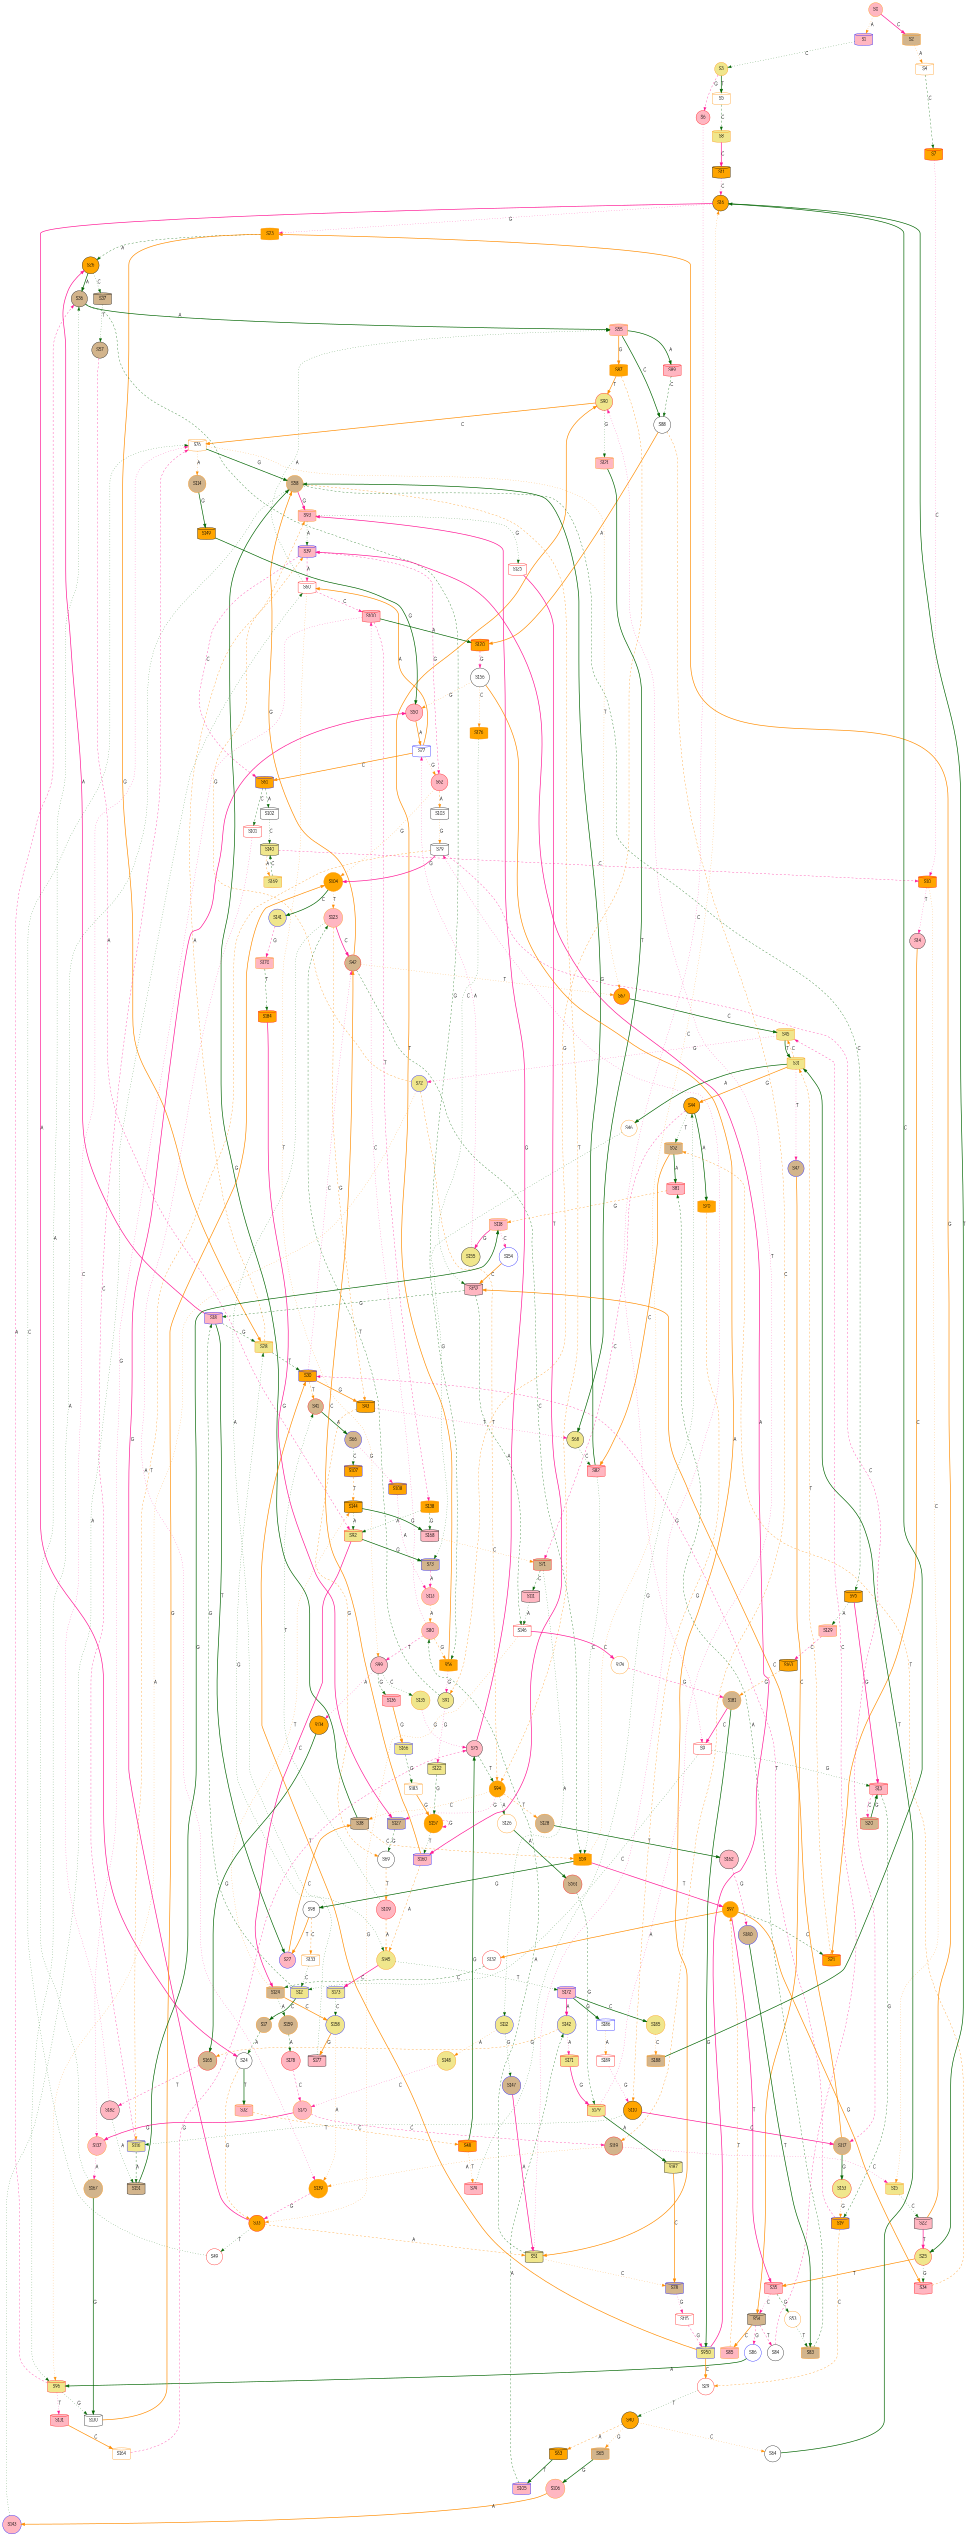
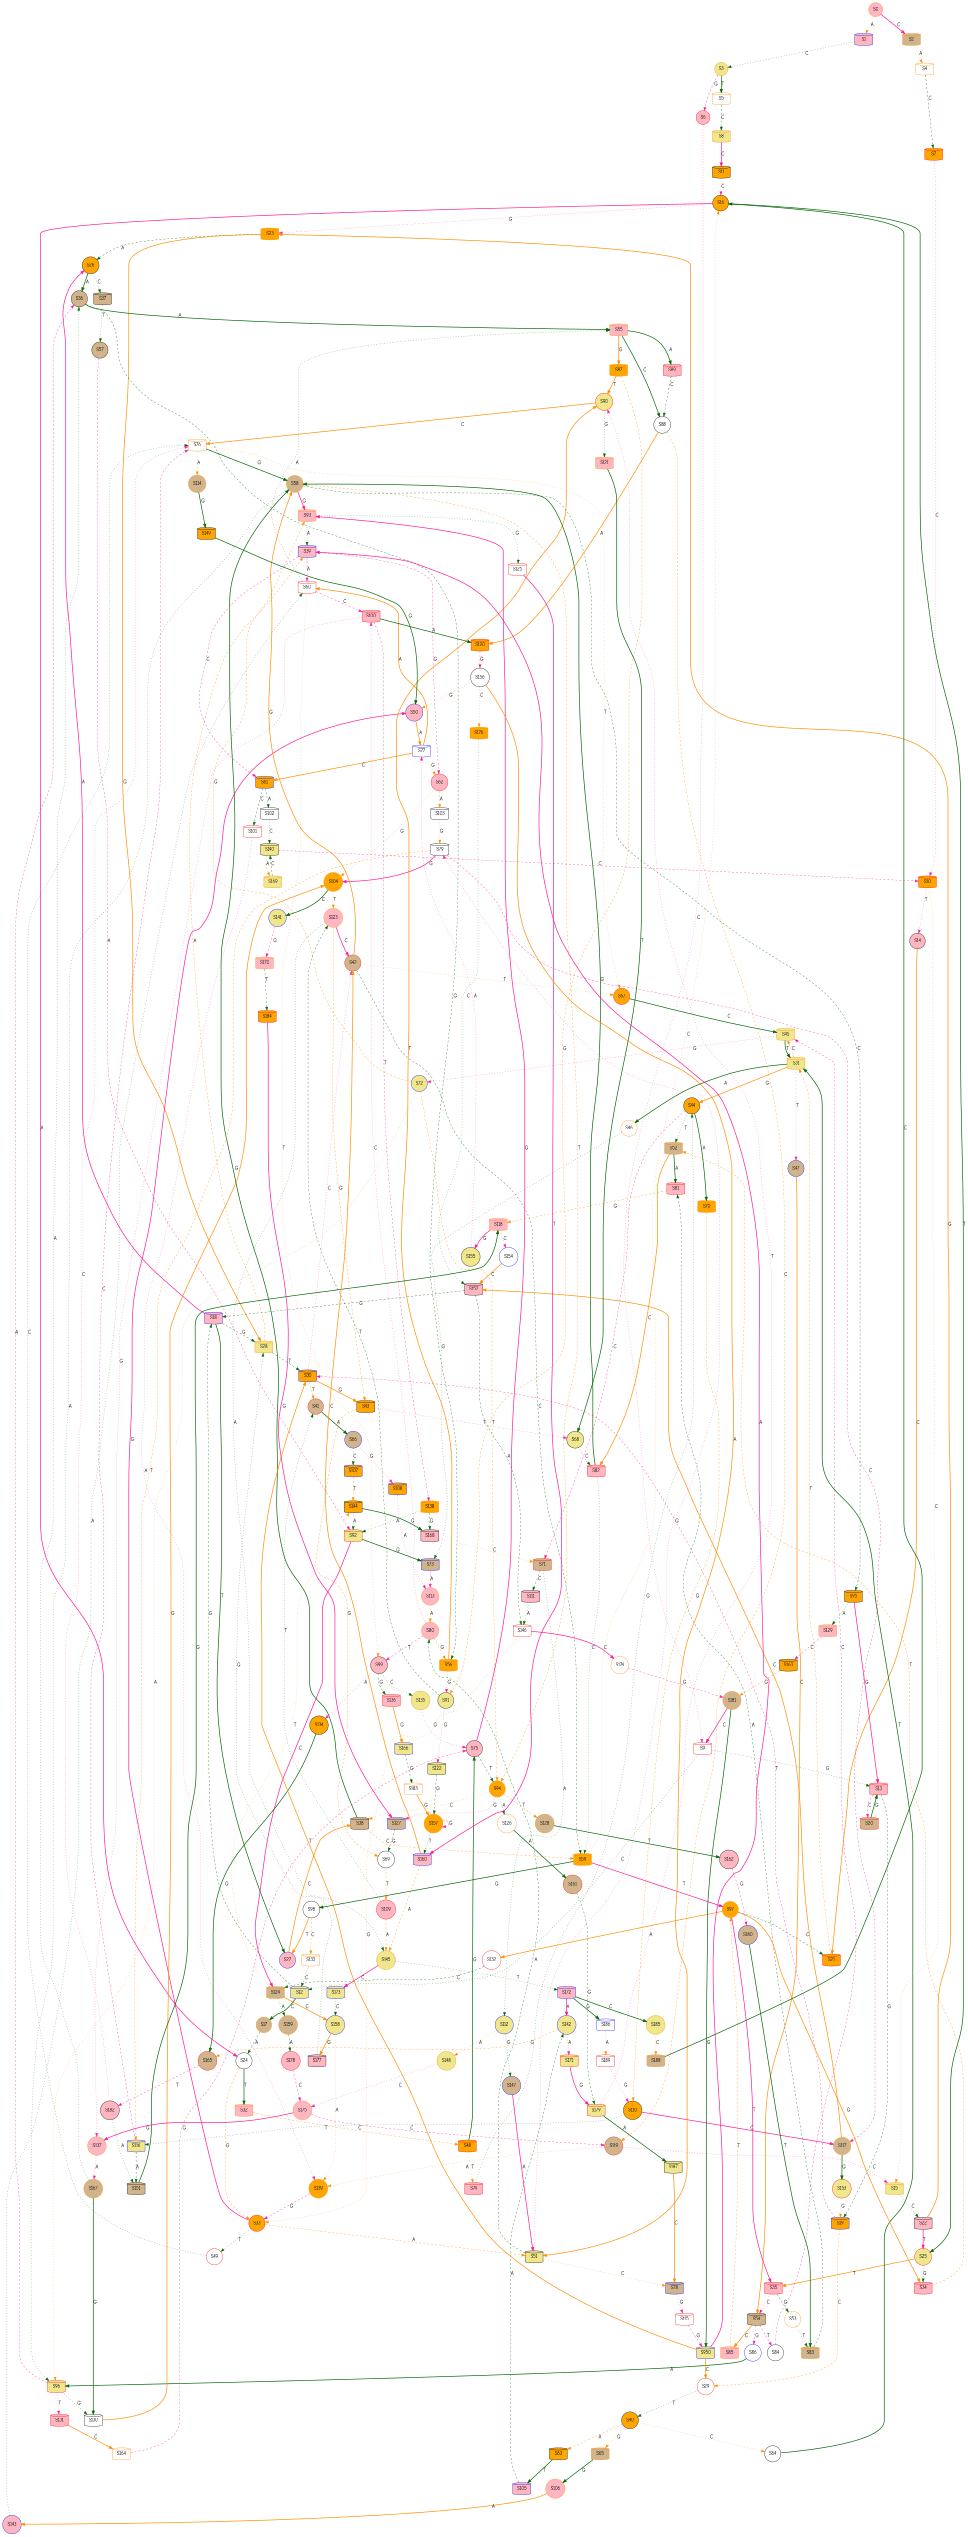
(414, 712) -> (414, 712)
(573, 1884) -> (573, 1884)
